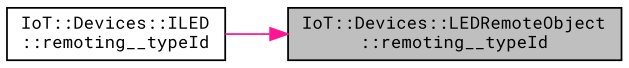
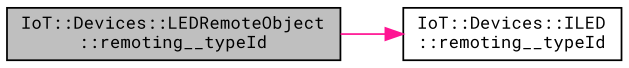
(248, 34) -> (363, 34)
